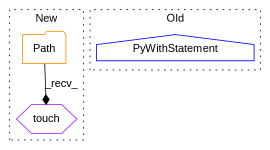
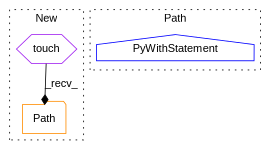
(175, 19) -> (175, 19)
(45, 79) -> (46, 79)
